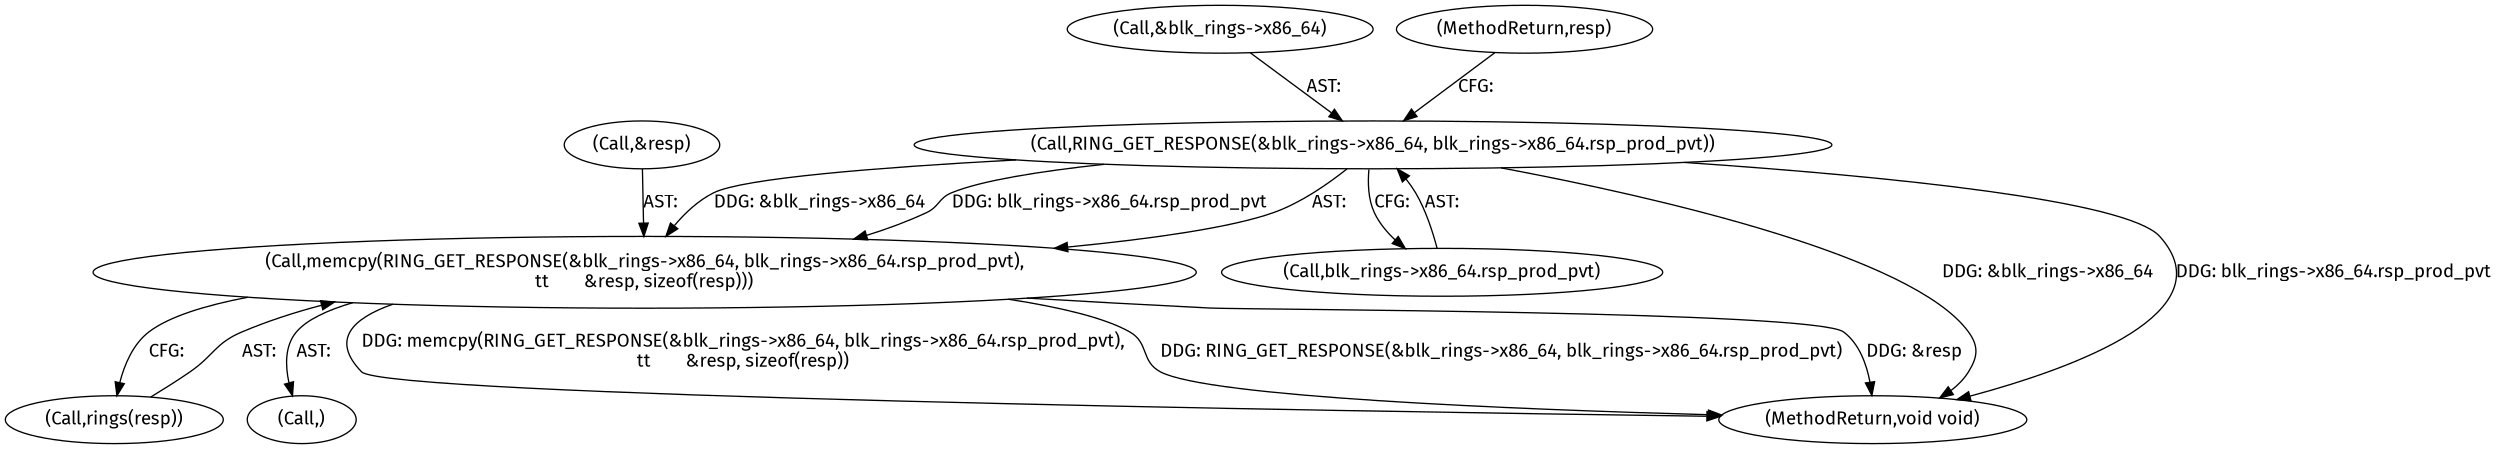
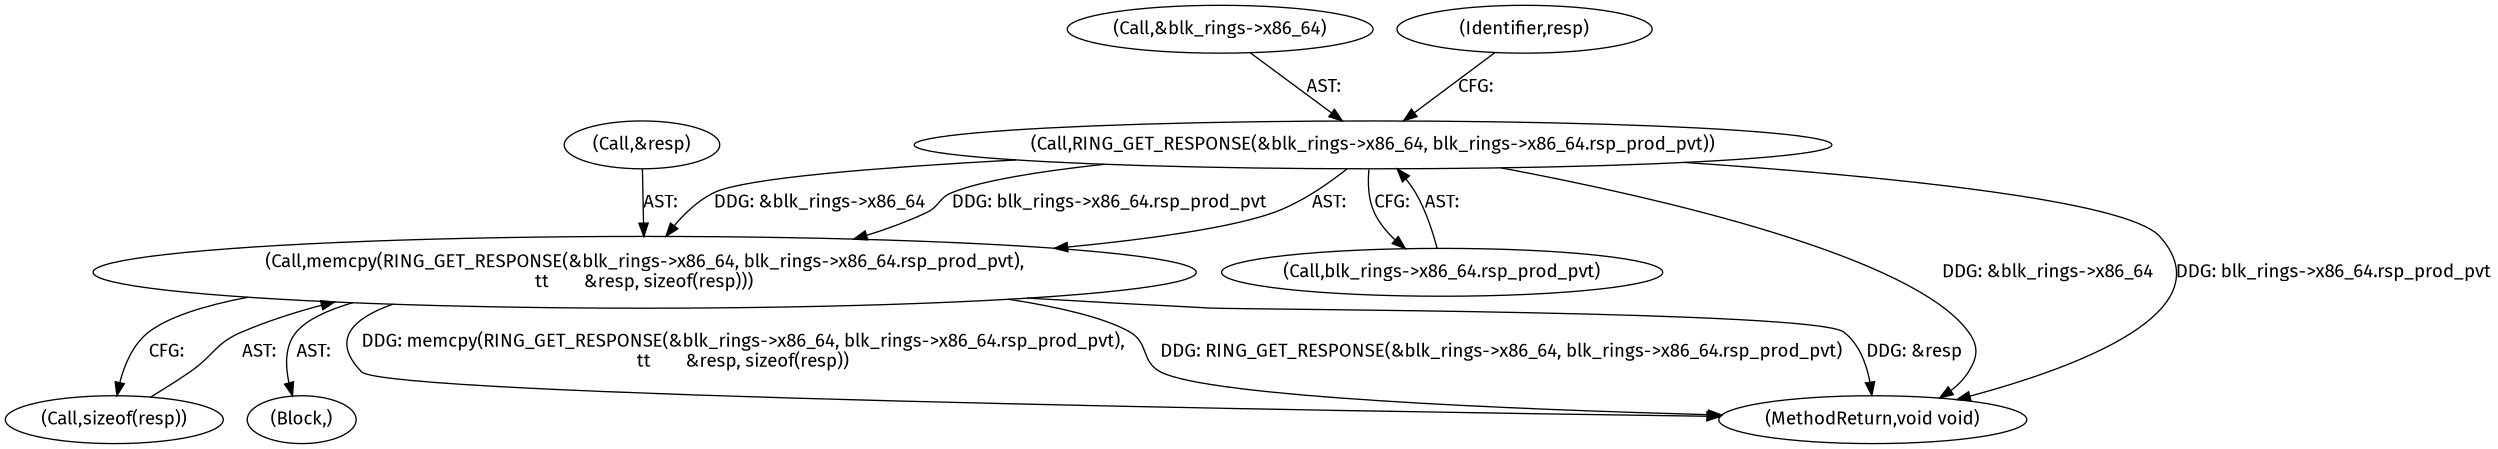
(1525, 29) -> (1525, 29)
(114, 420) -> (114, 420)
(302, 420) -> (302, 420)
